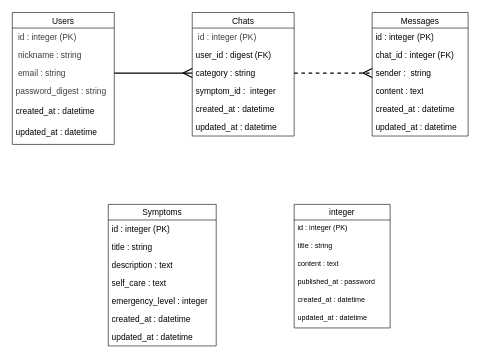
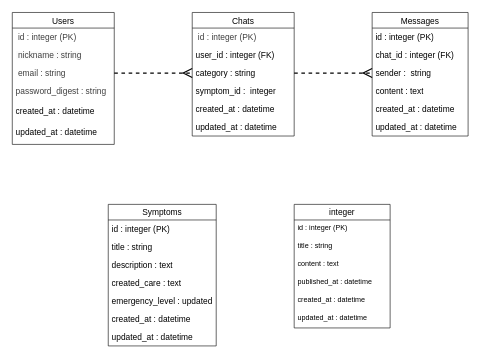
(233, 54) -> (235, 54)
(153, 73) -> (153, 73)
(141, 282) -> (148, 282)
(341, 282) -> (340, 282)
(158, 300) -> (159, 300)
